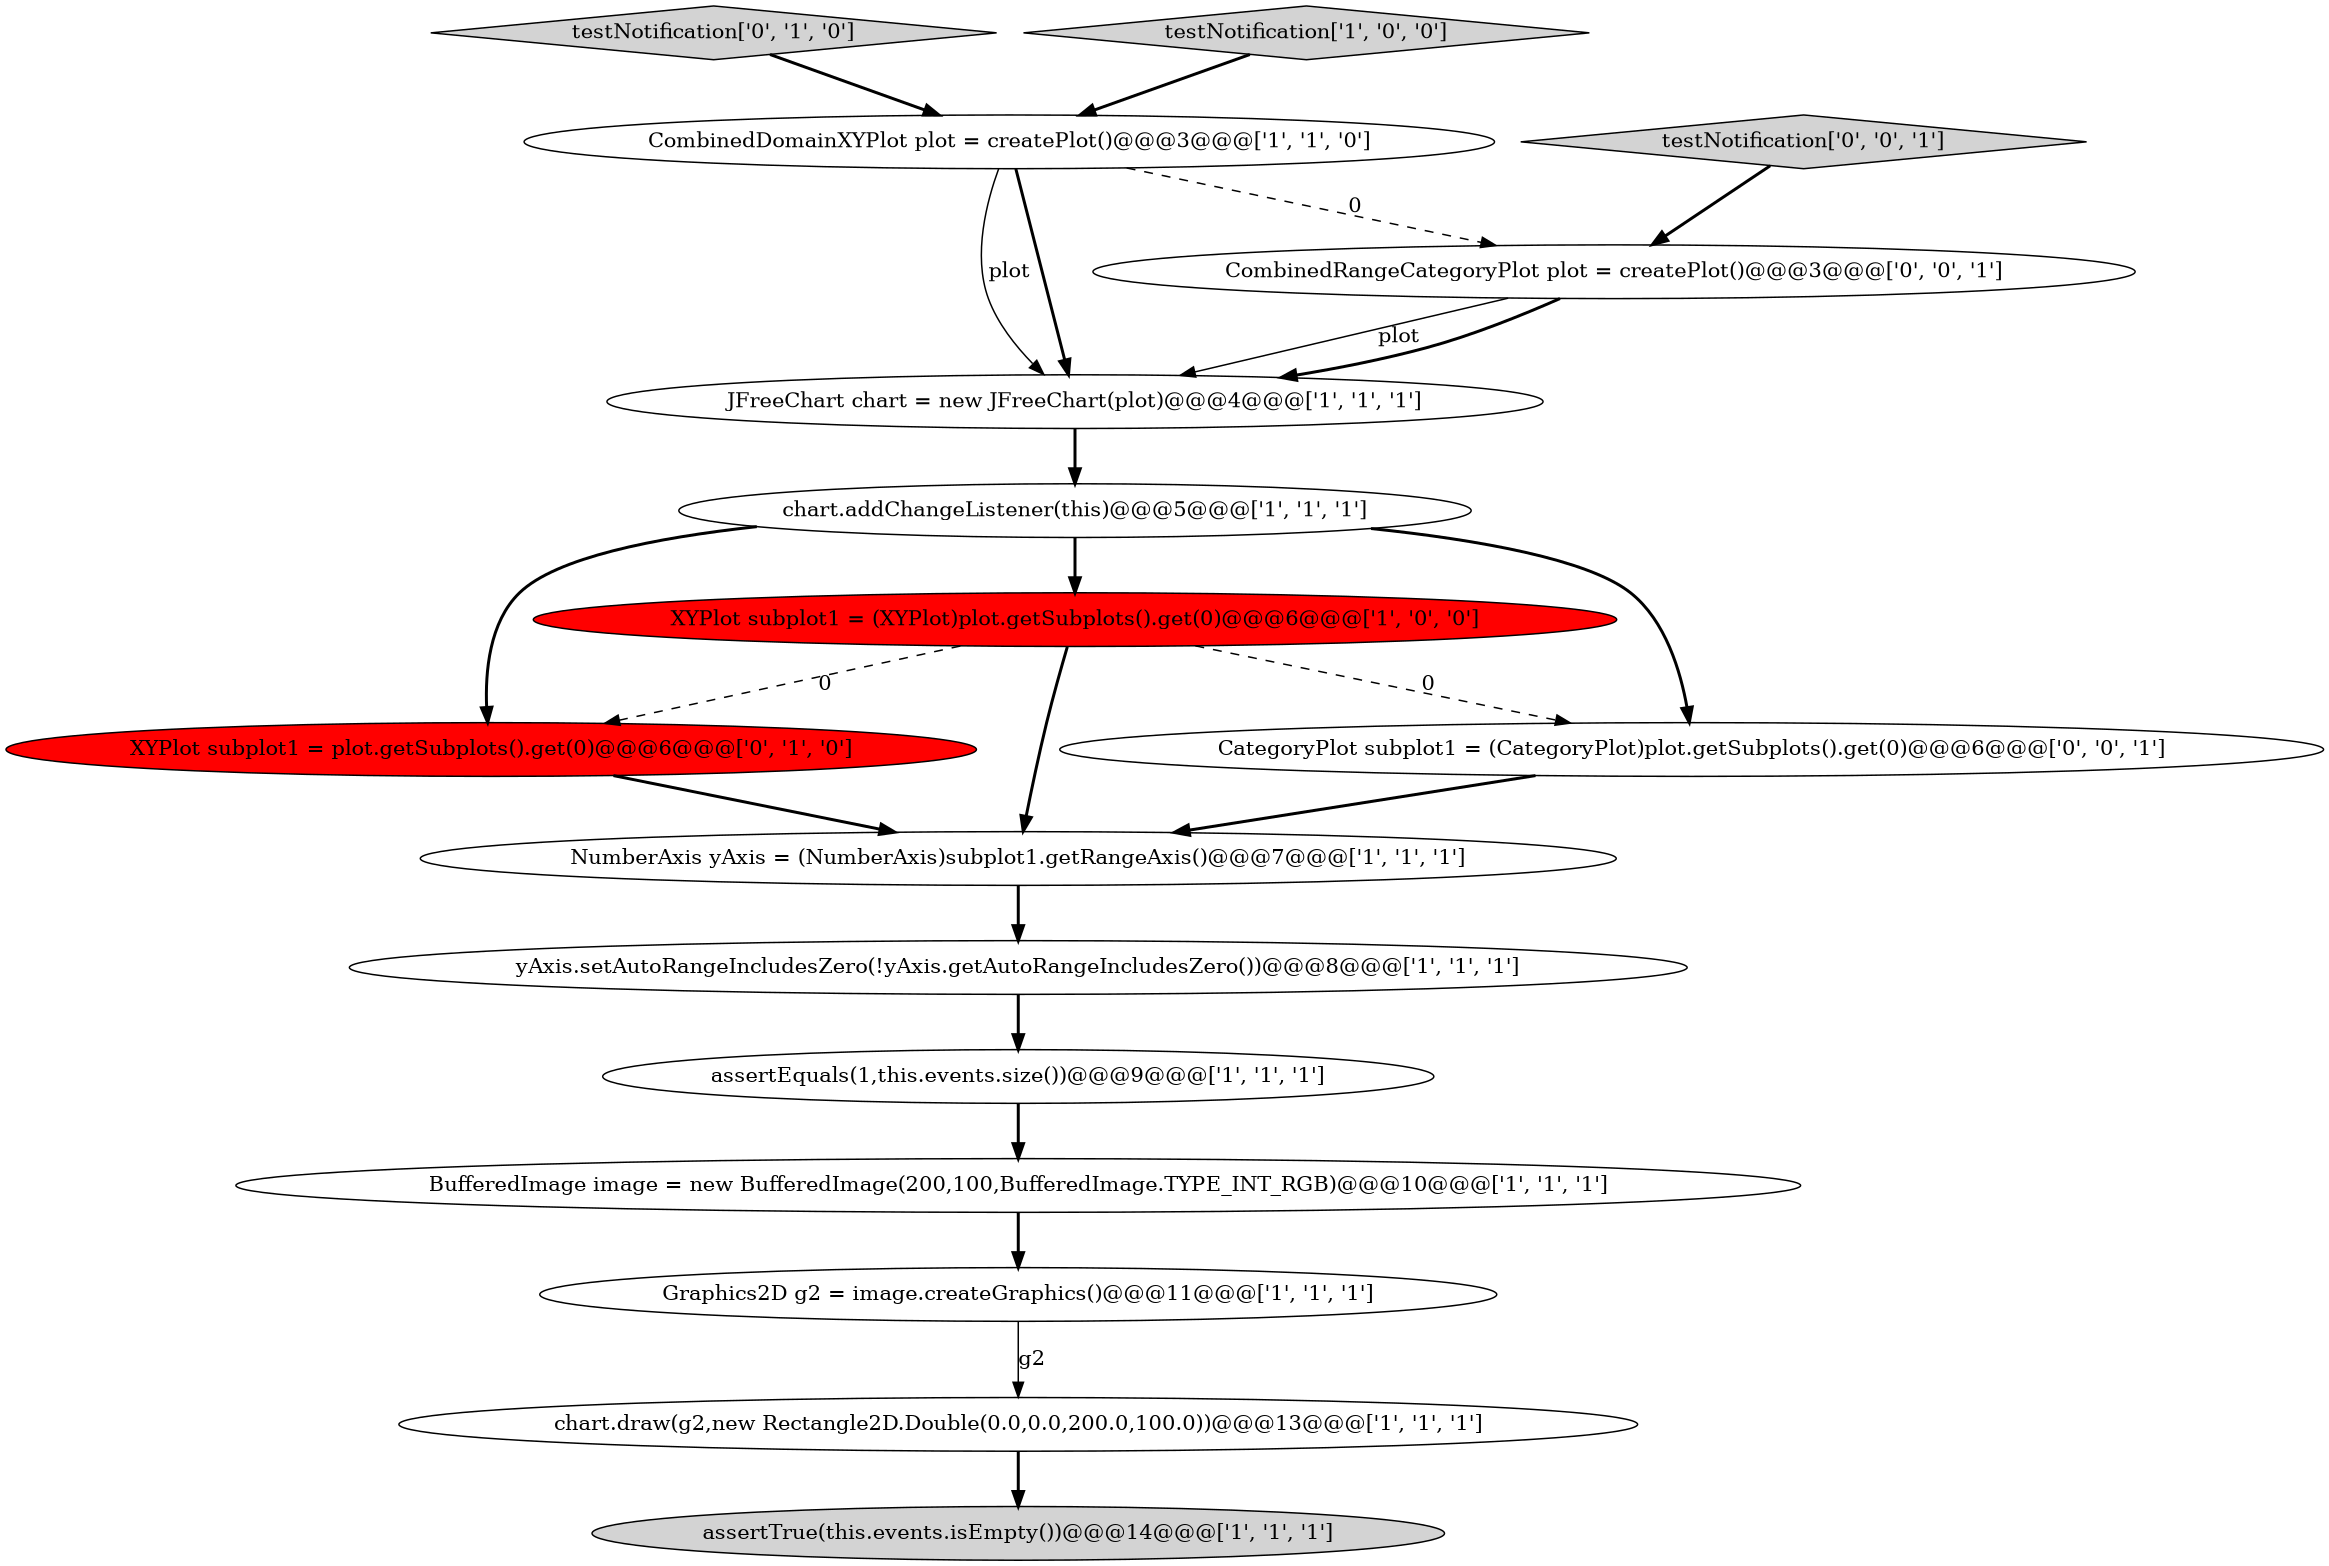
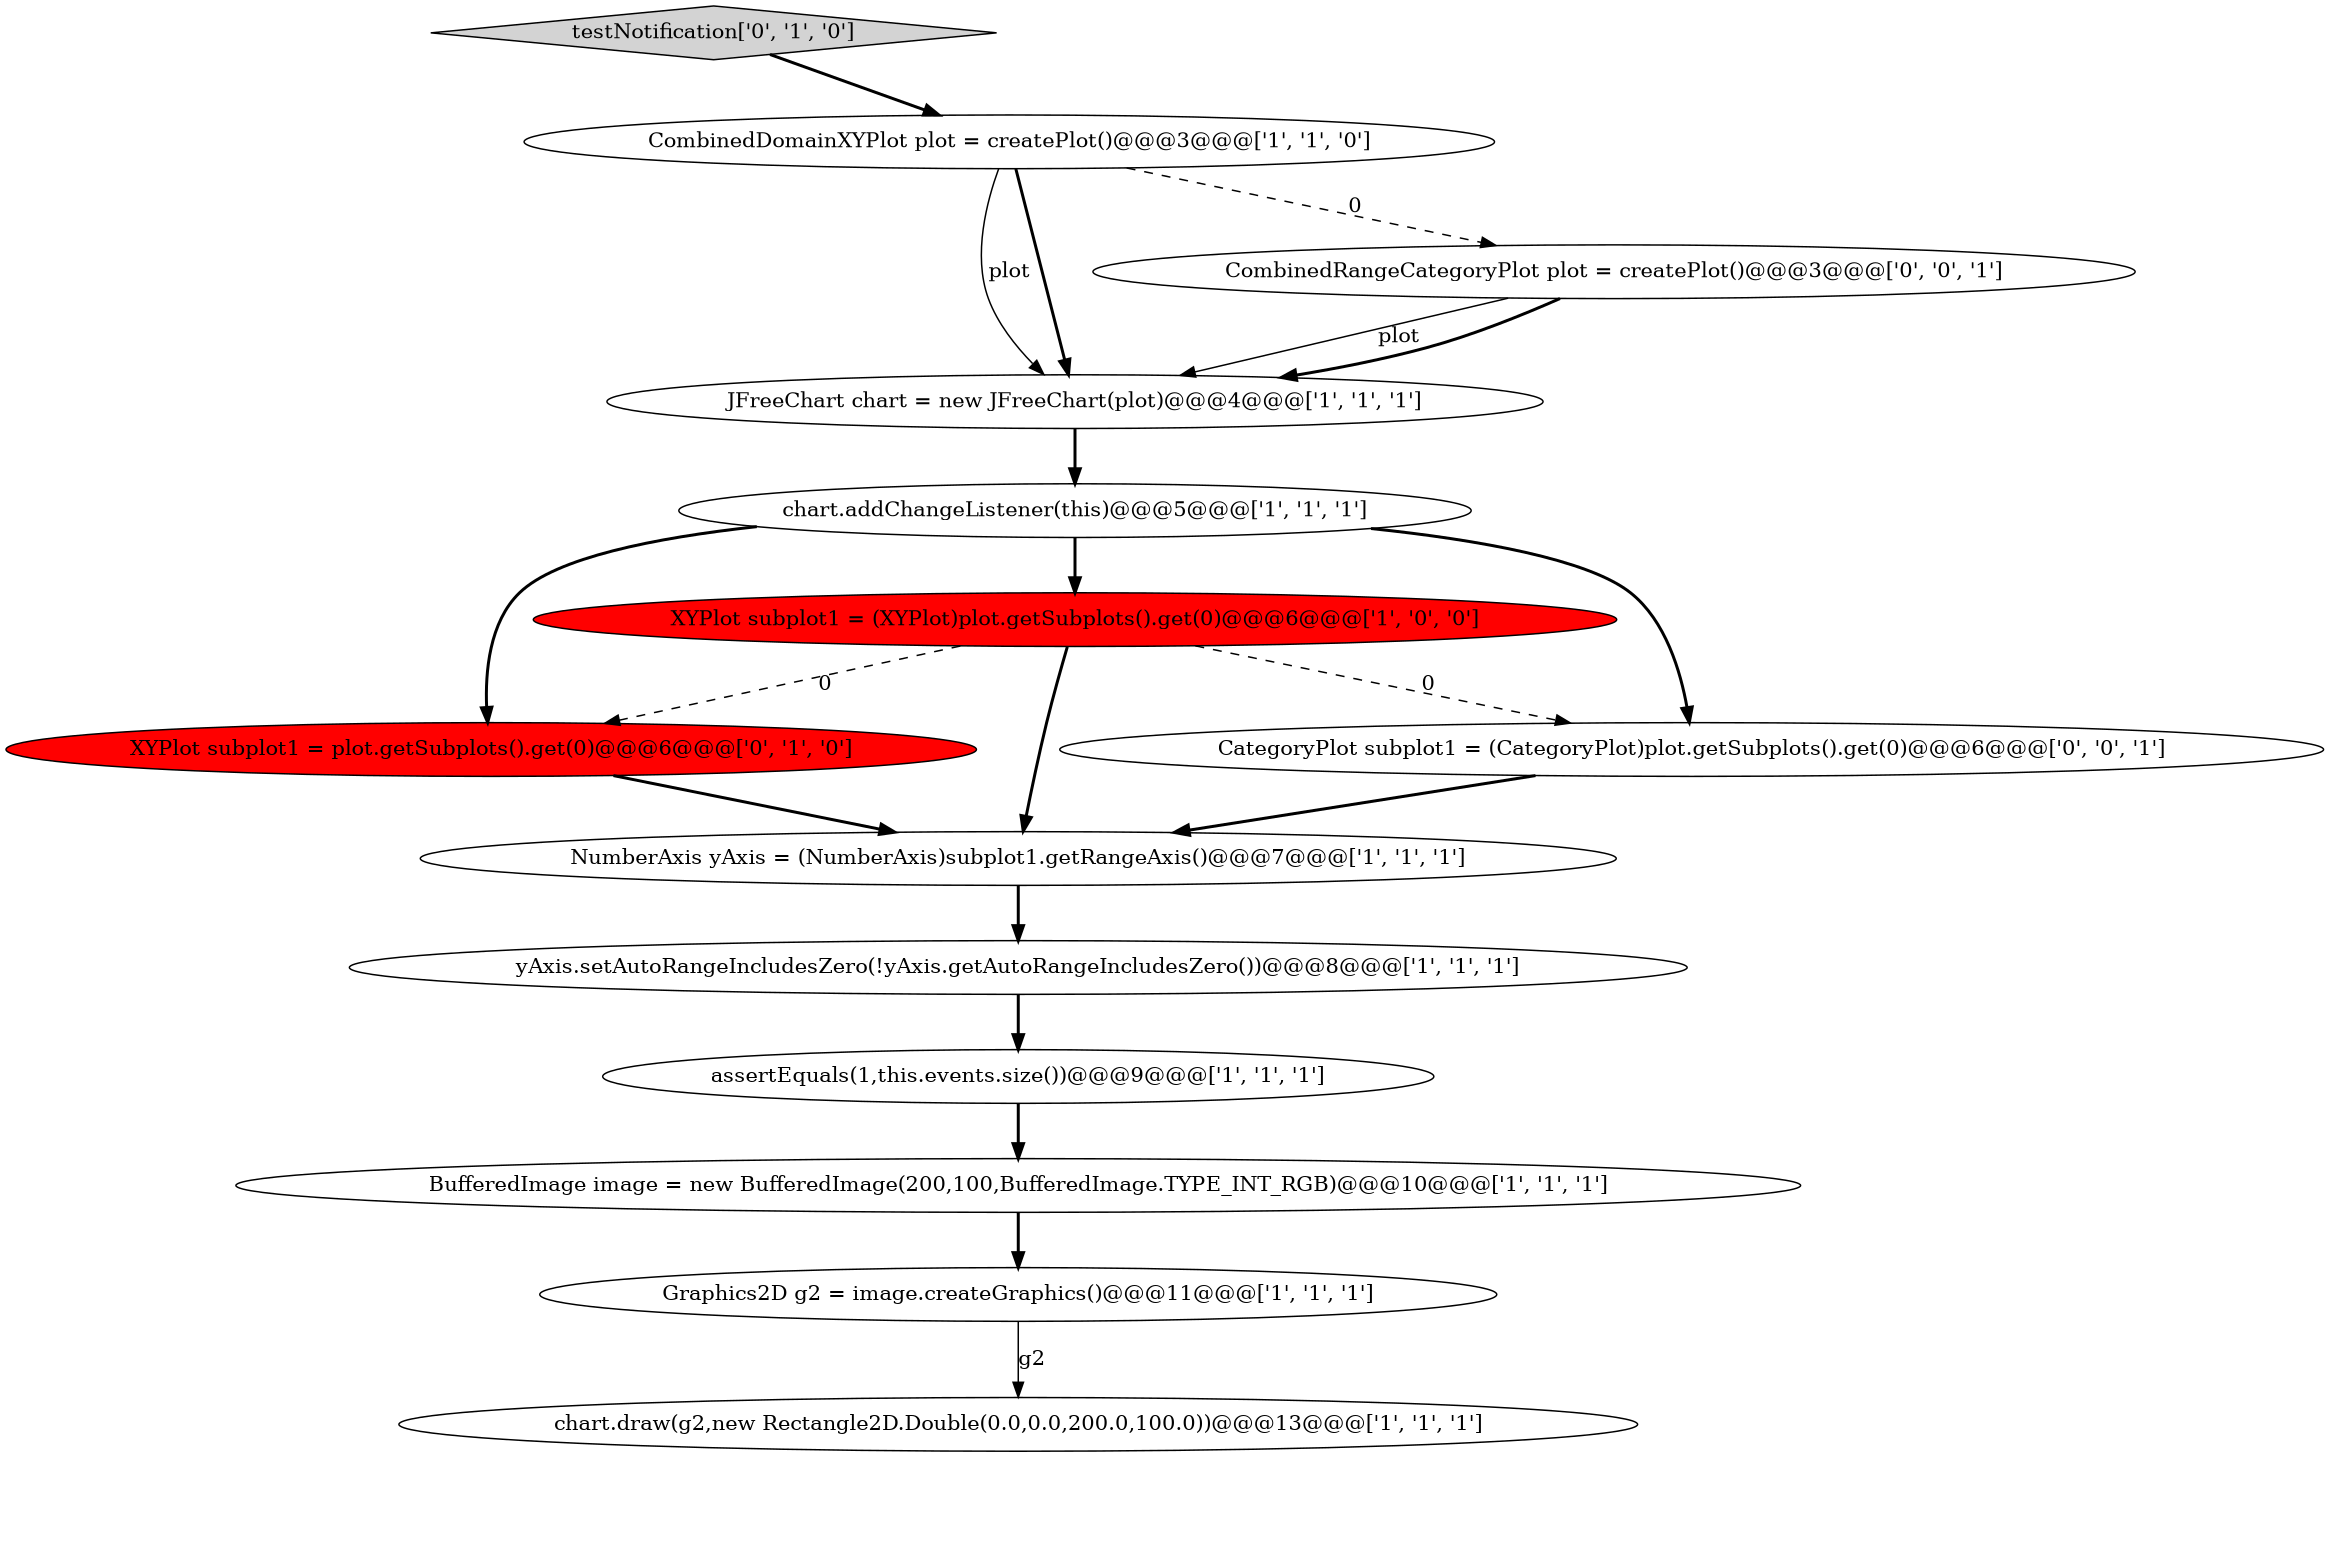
(1306, 33) -> none
(1804, 142) -> none
(1018, 1533) -> none
